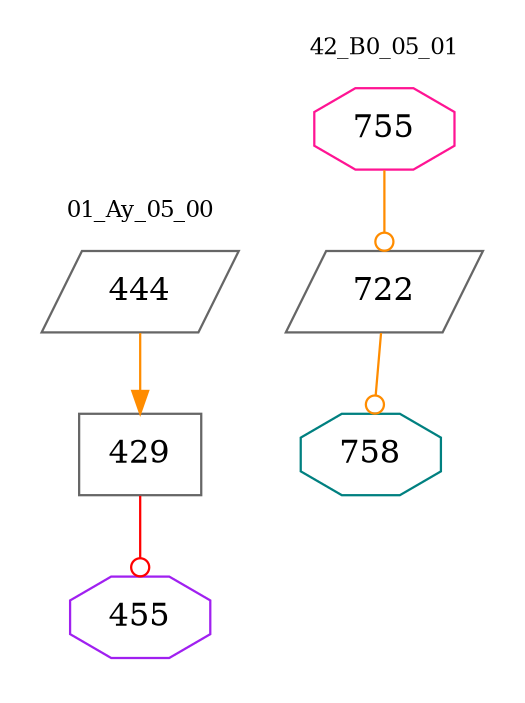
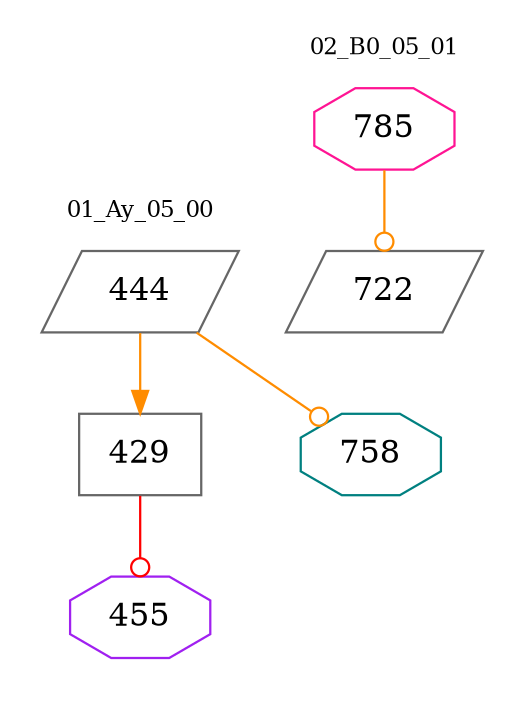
(384, 49) -> (384, 49)
(384, 129) -> (384, 129)
(378, 364) -> (240, 362)
